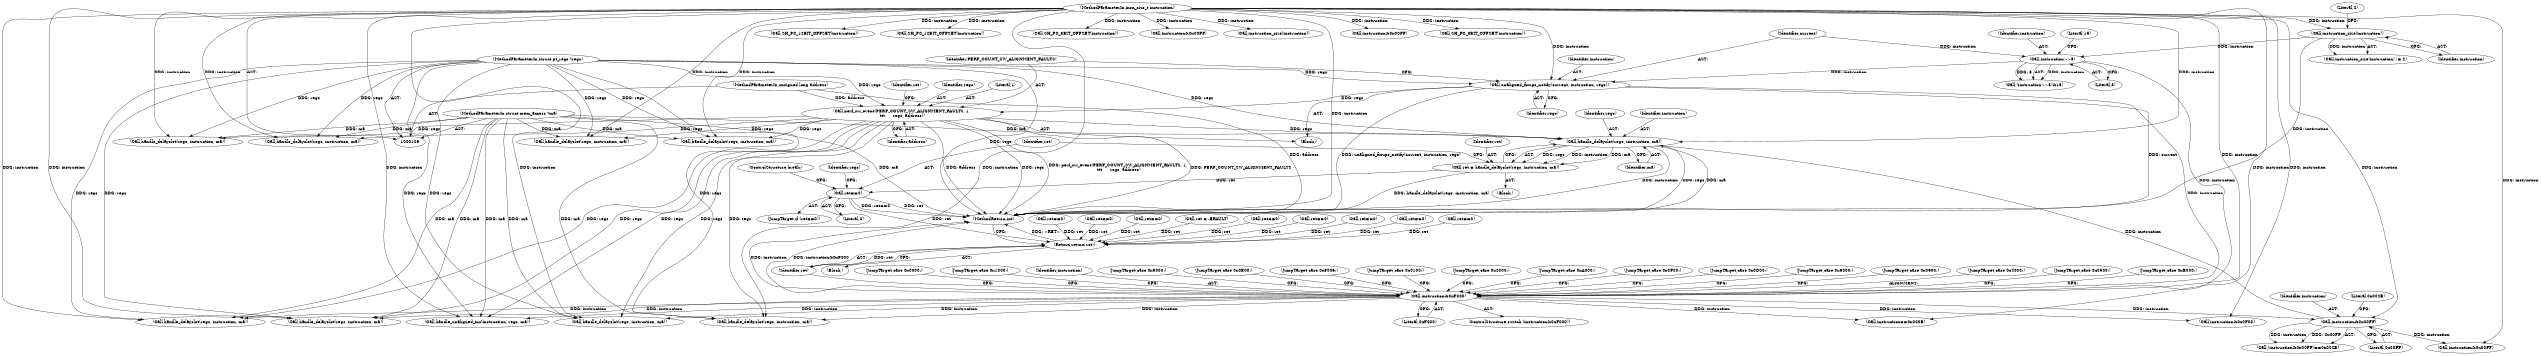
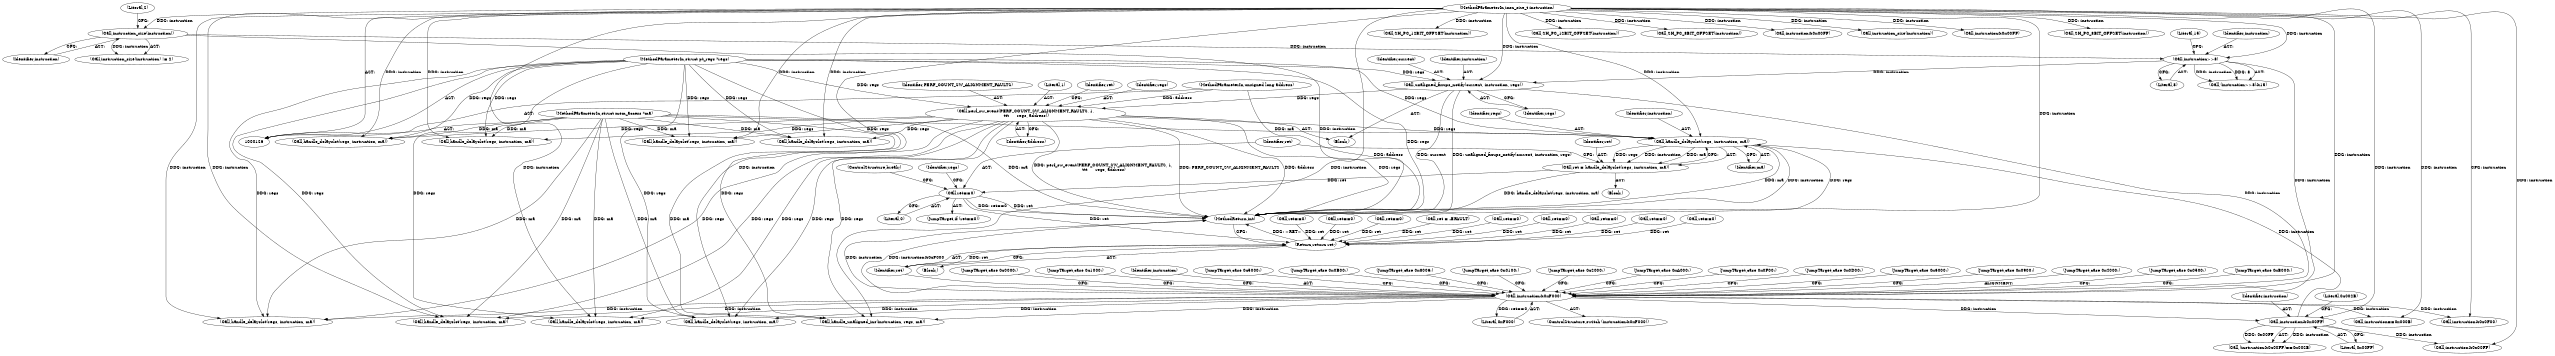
(1922, 46) -> (2140, 18)
(1274, 68) -> none
(2308, 168) -> (2489, 168)
(1426, 309) -> (1513, 309)
